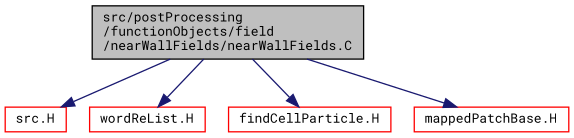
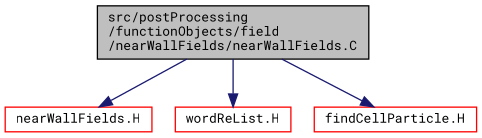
(36, 119) -> (79, 119)
(492, 119) -> none
